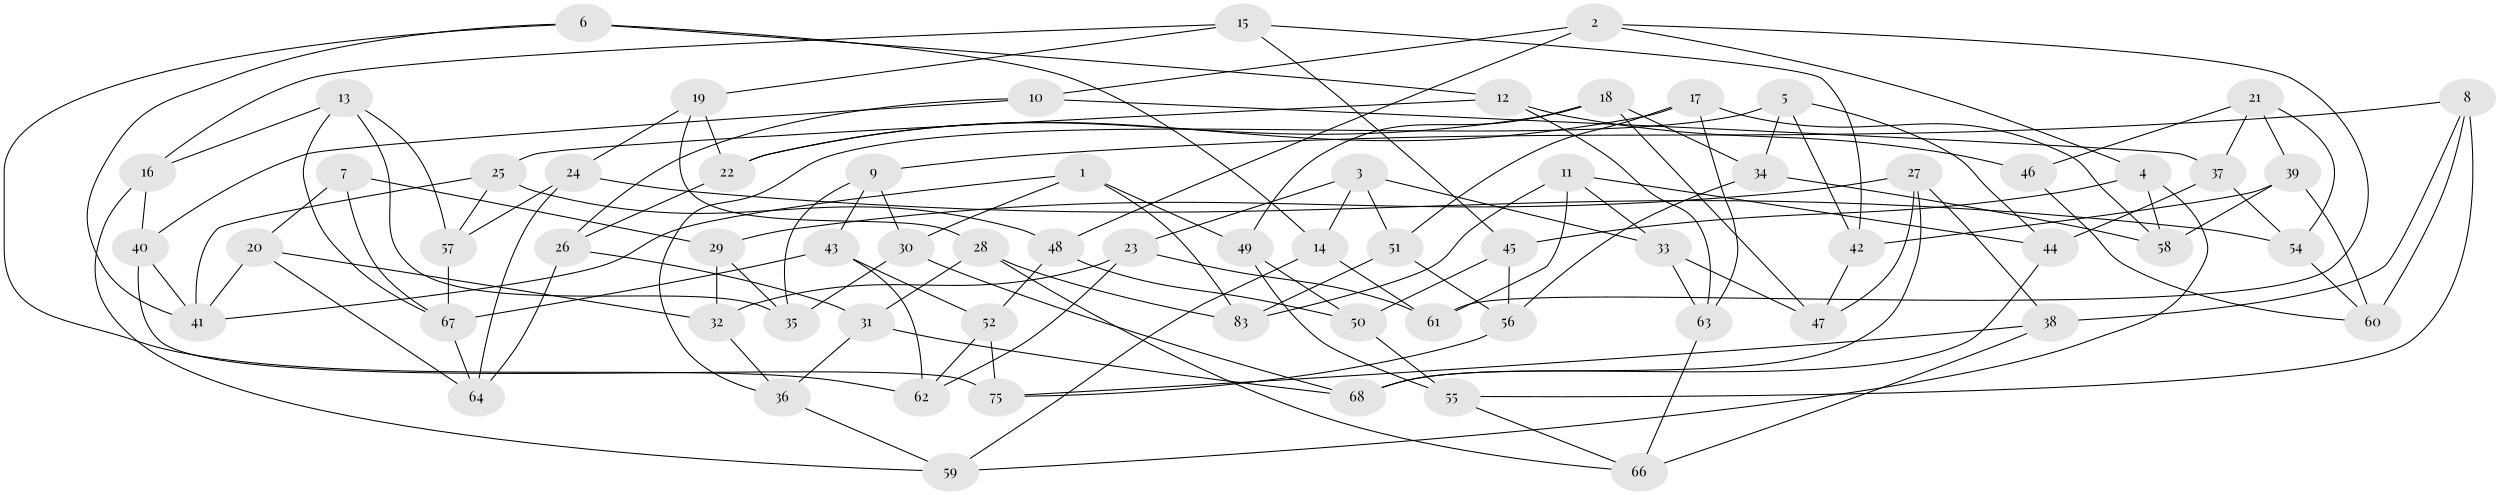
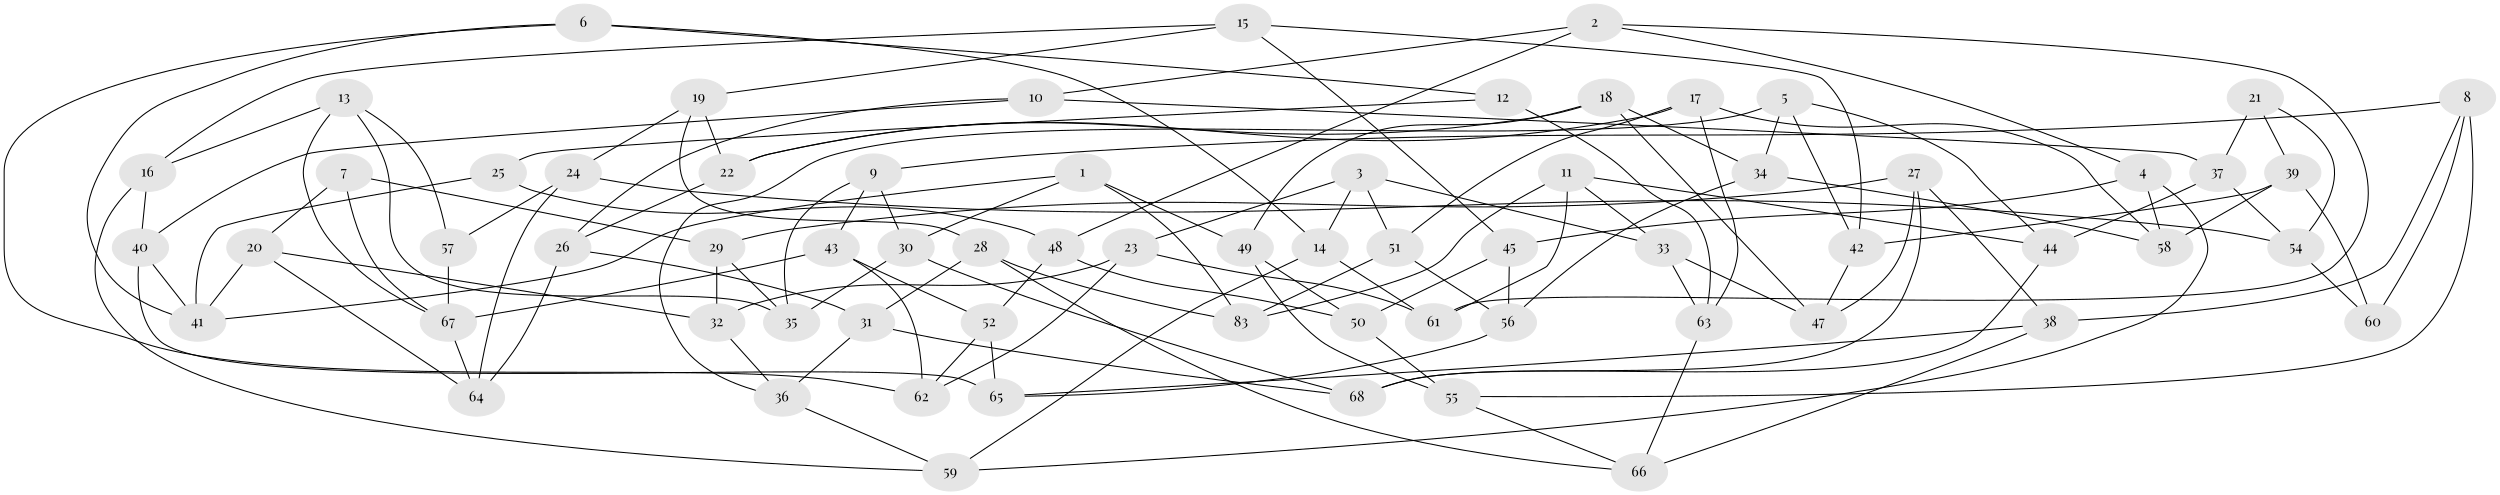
(2029, 173) -> none
(473, 210) -> none
(997, 397) -> (997, 397)
